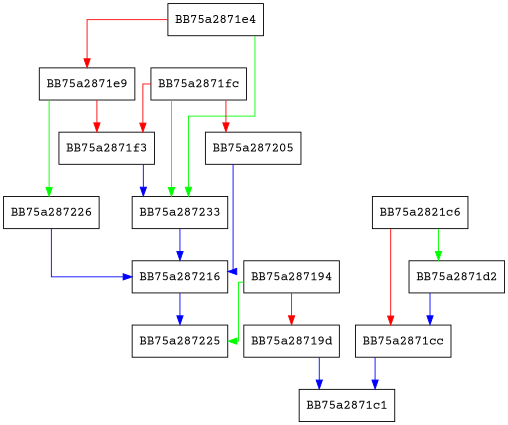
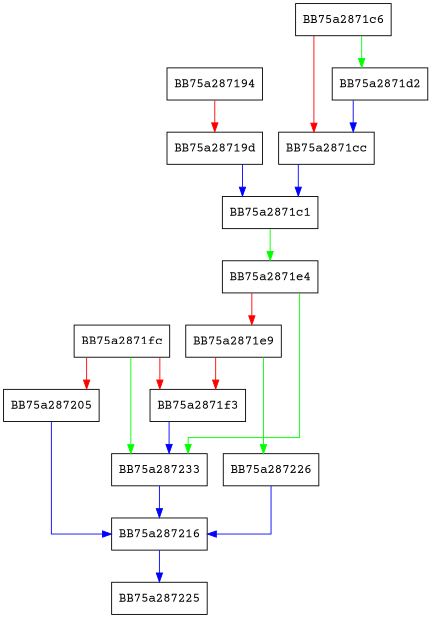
(420, 213) -> (343, 20)
none -> (270, 240)
(238, 310) -> none
